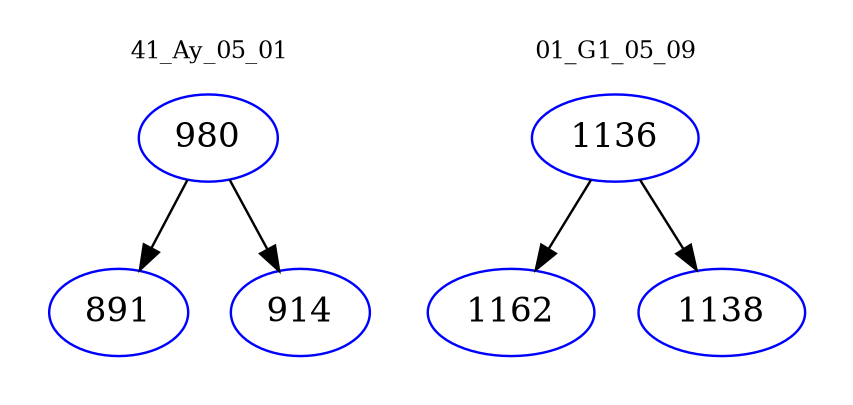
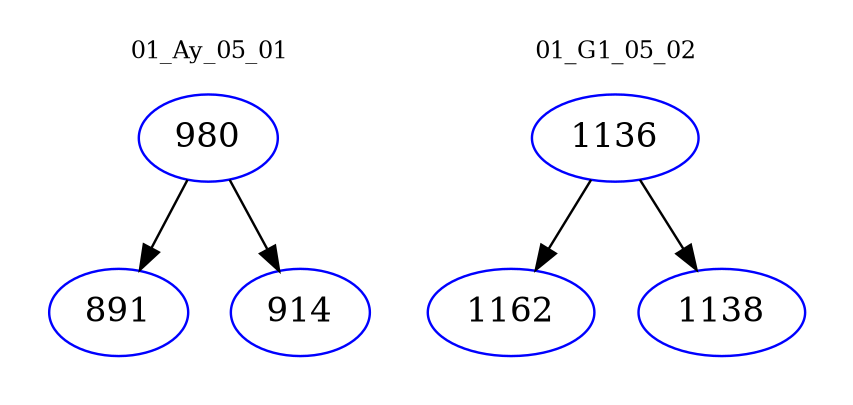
(210, 52) -> (210, 52)
(616, 52) -> (616, 52)
